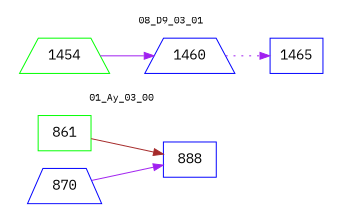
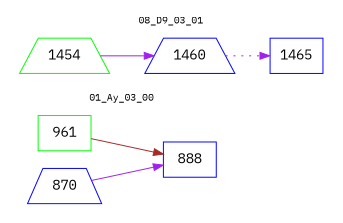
(65, 133) -> (65, 133)
